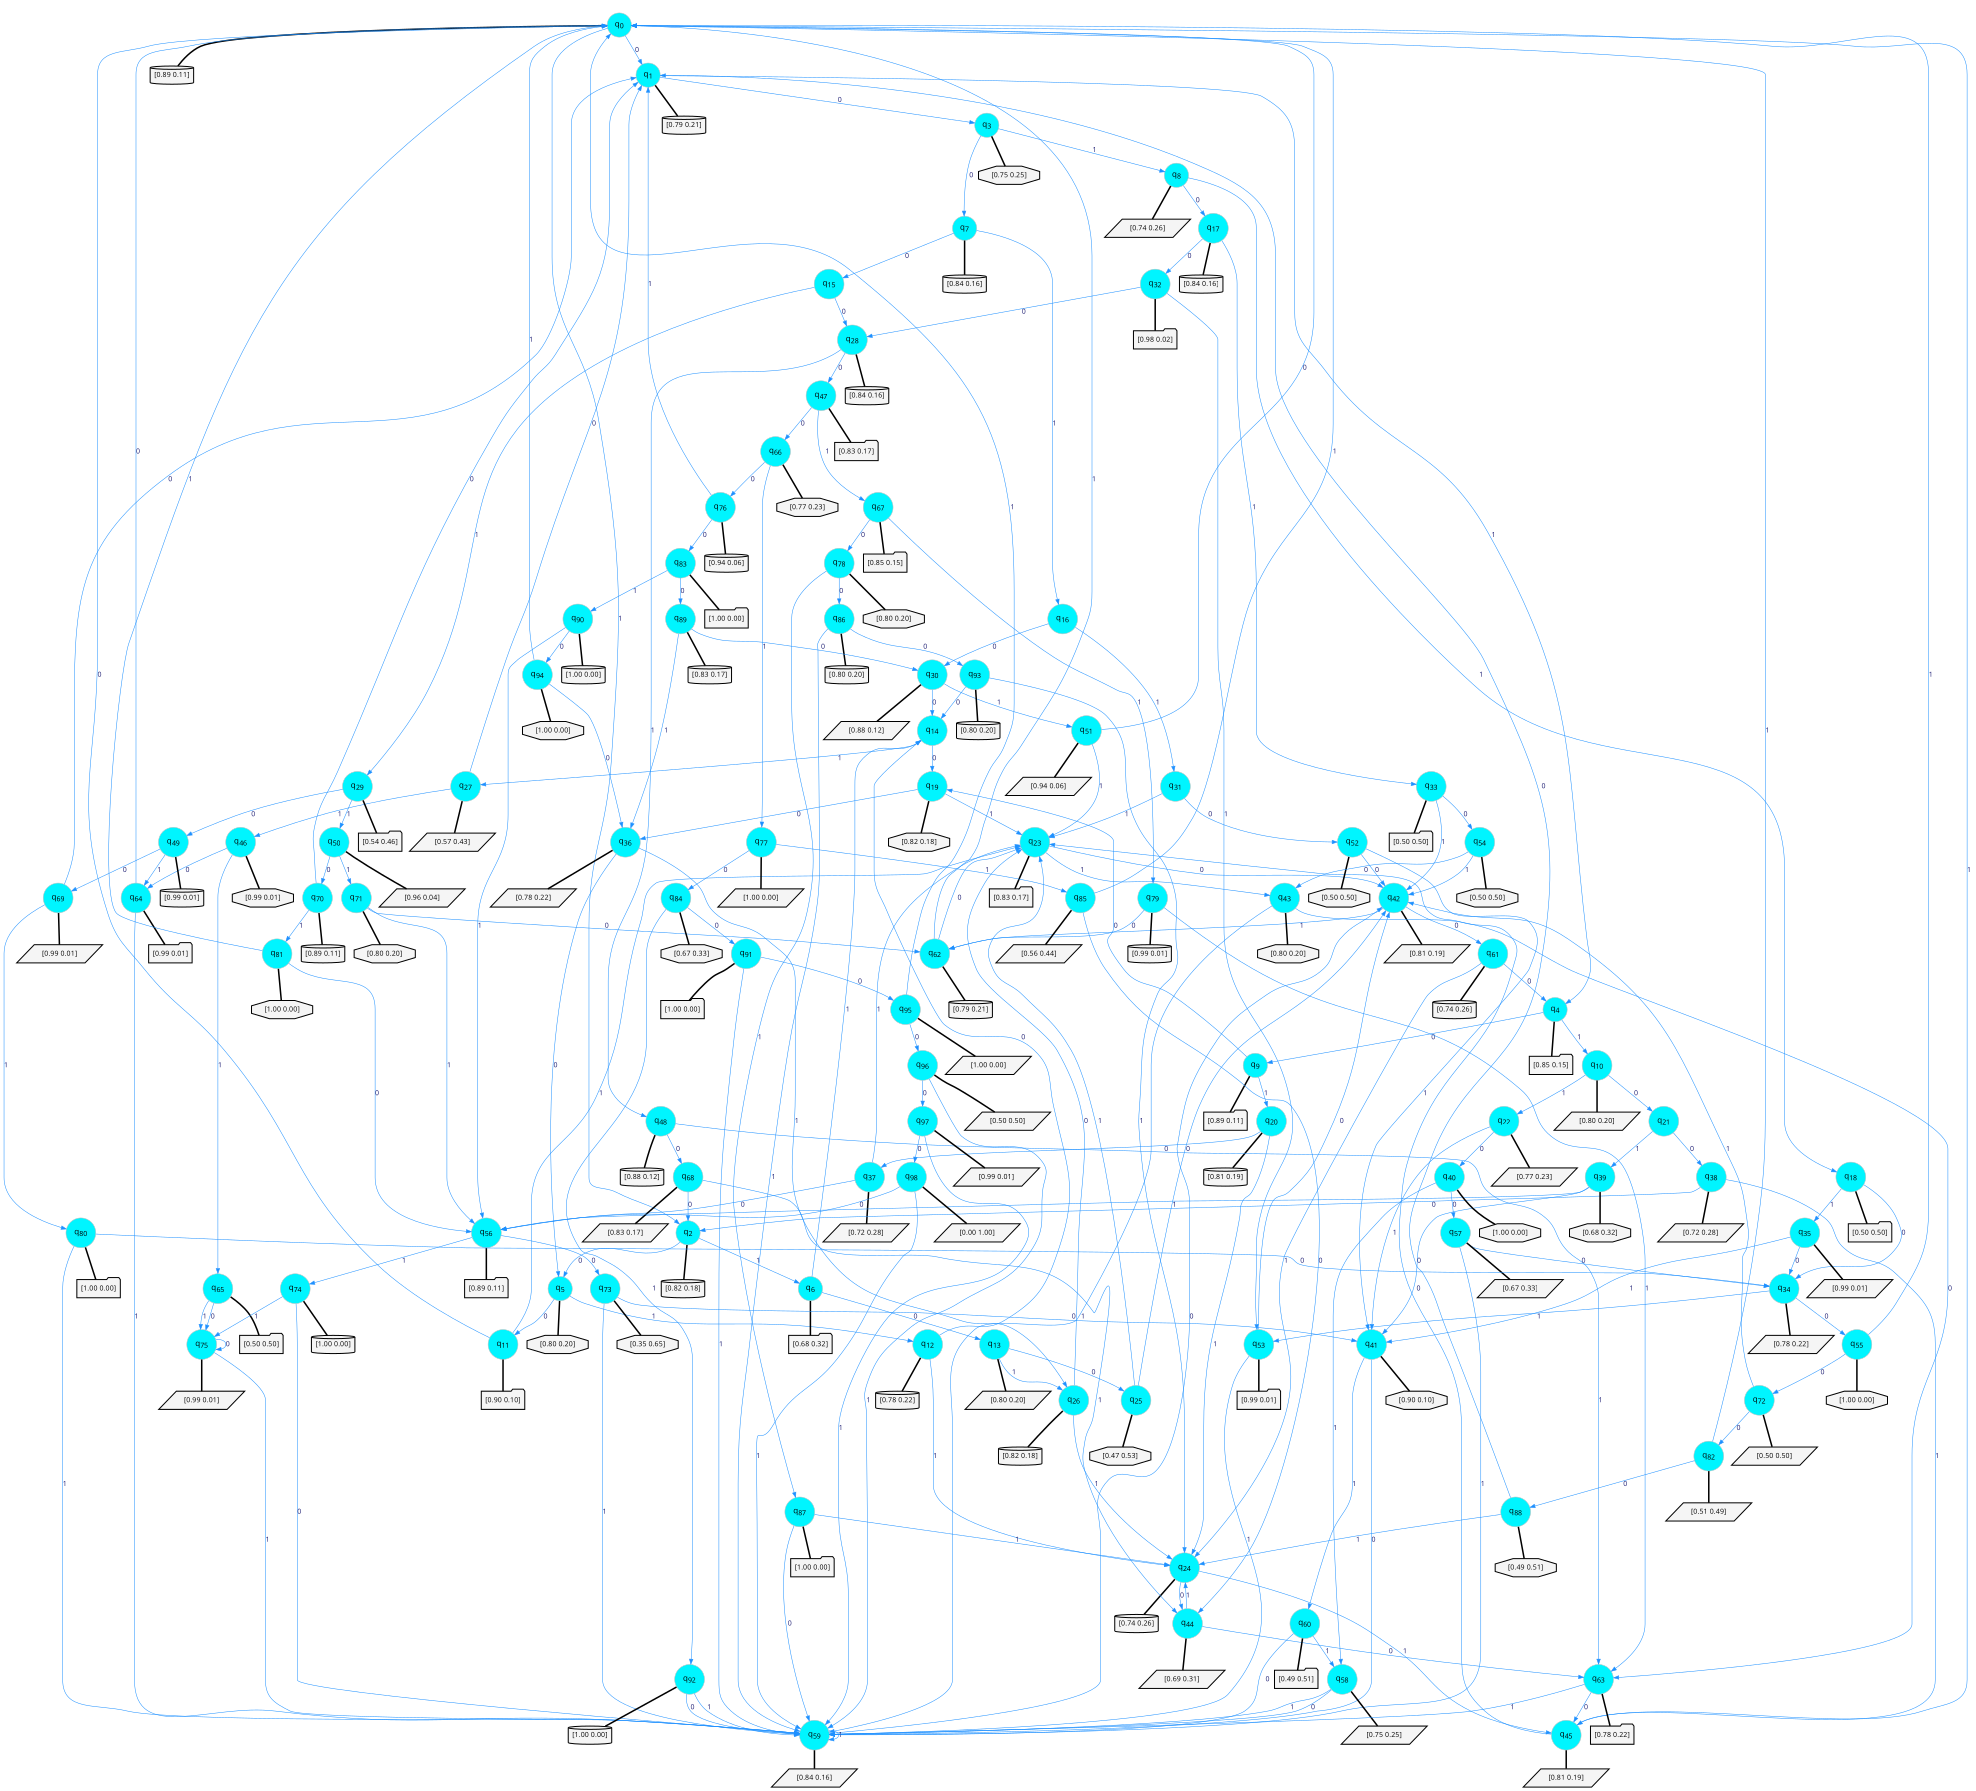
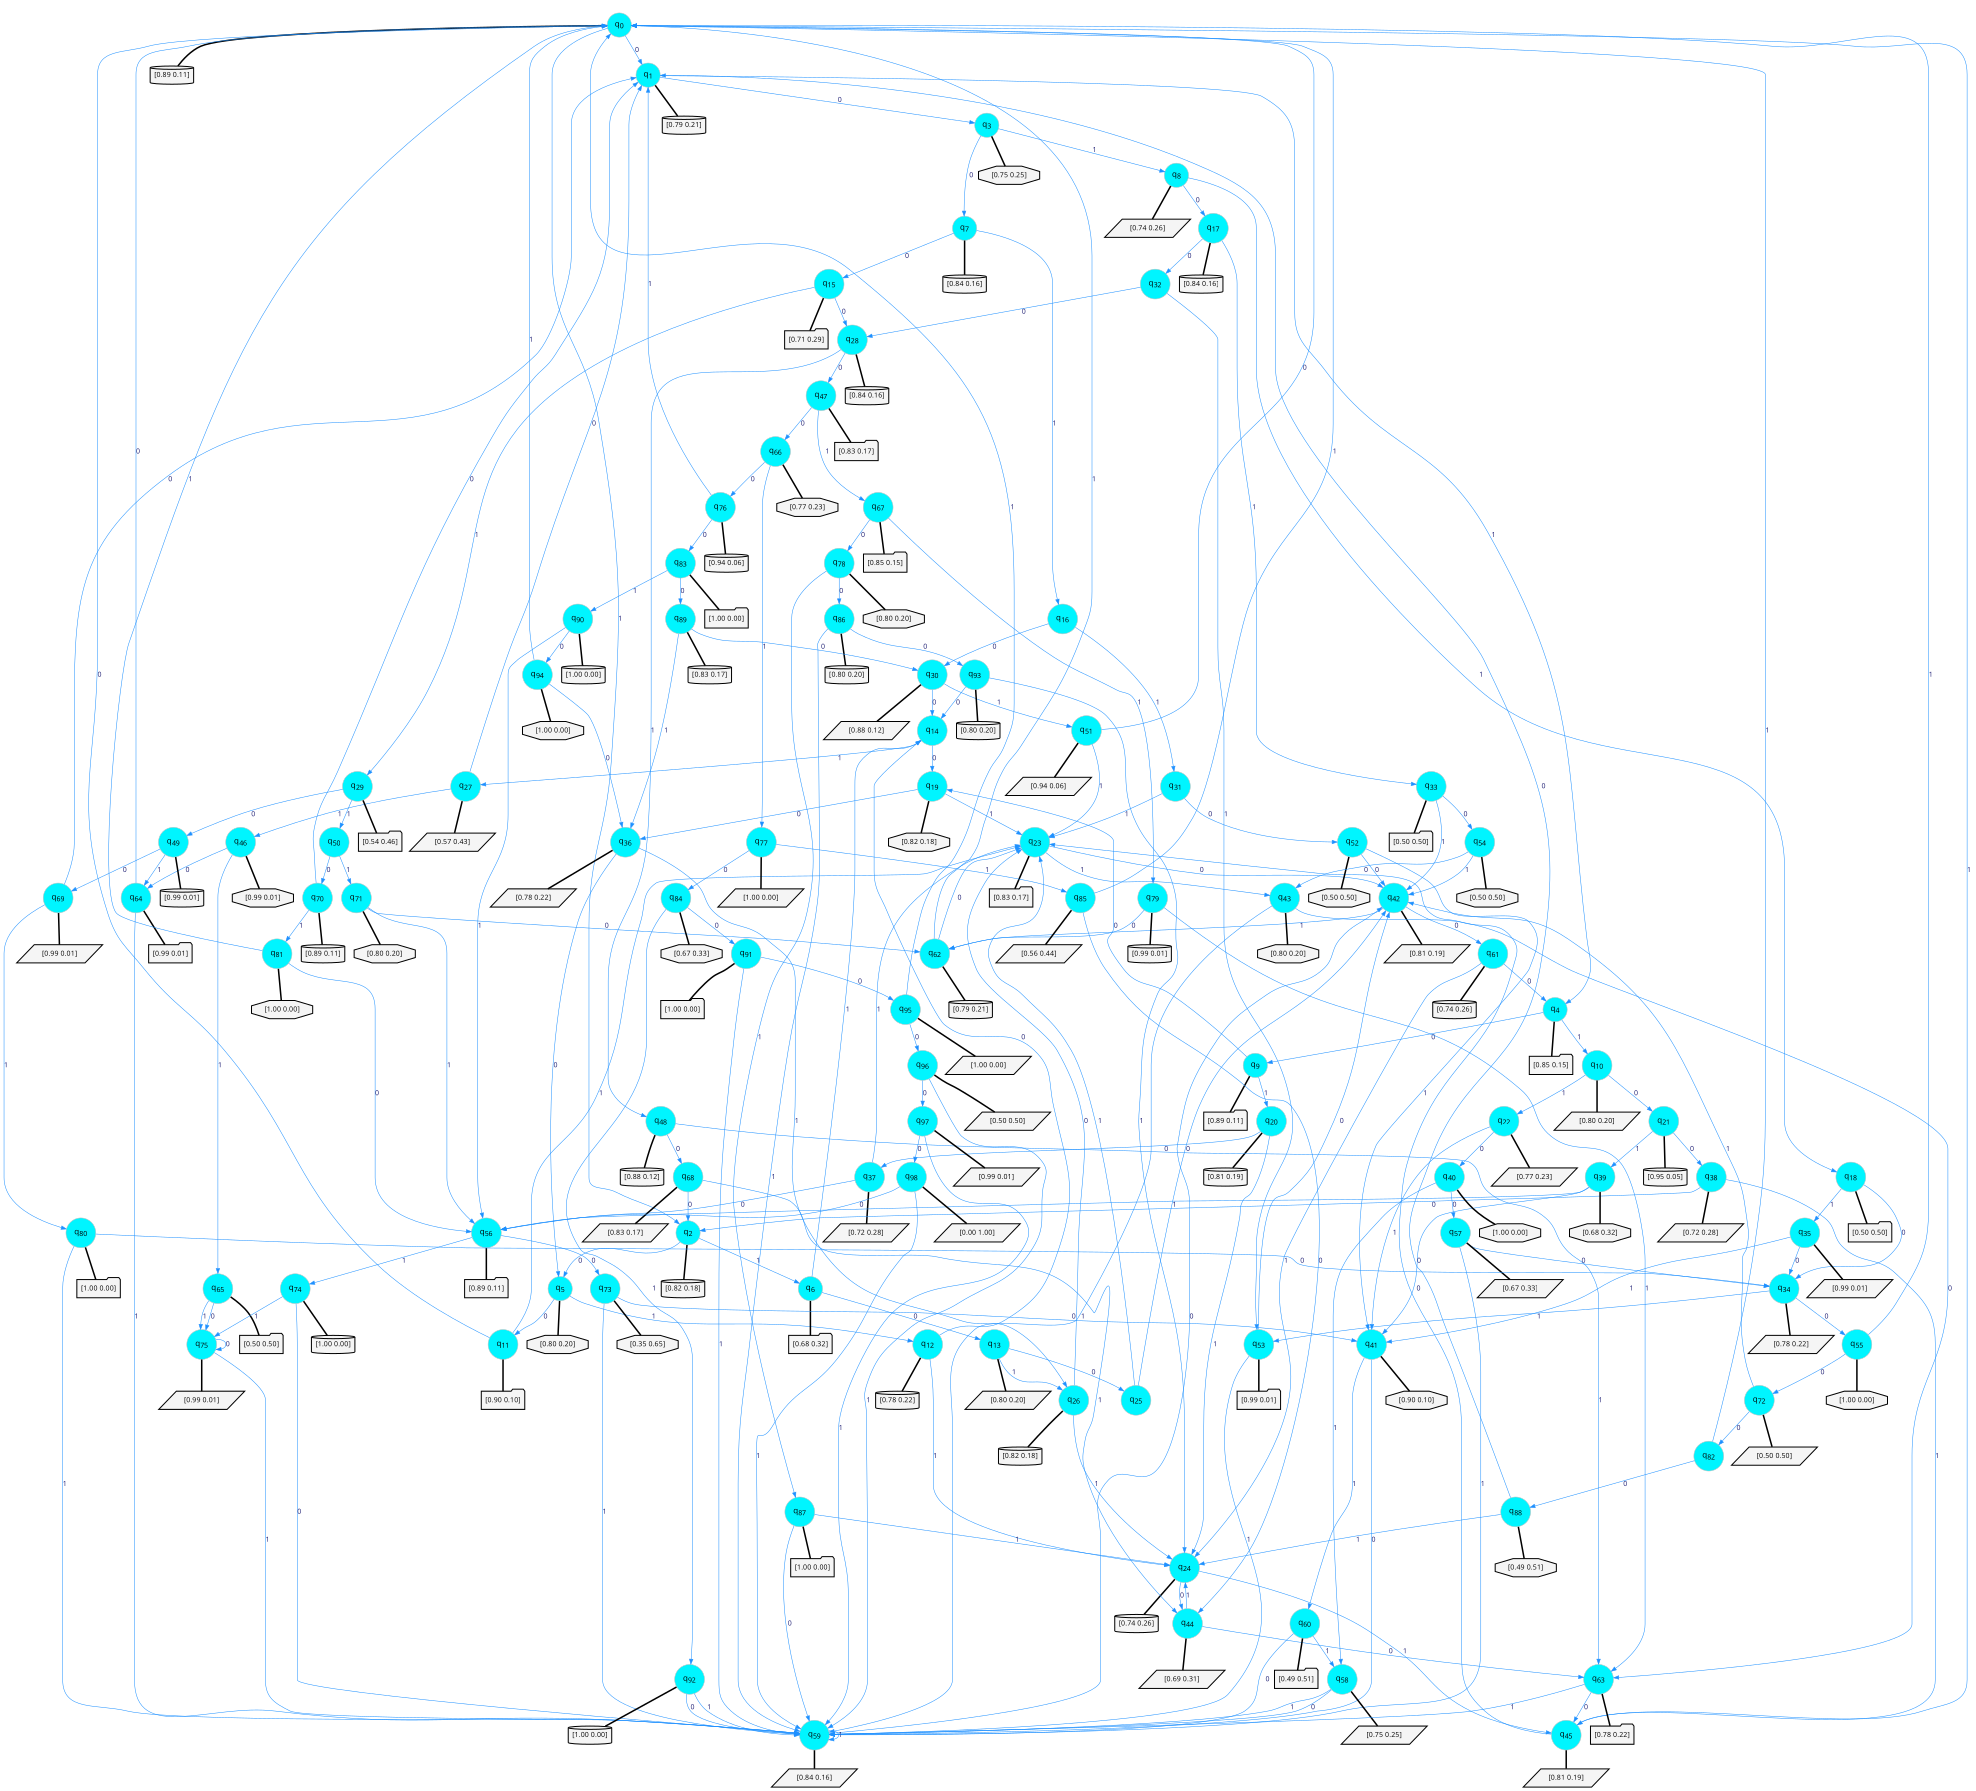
none -> (806, 340)
(1155, 340) -> none
(422, 898) -> none
none -> (1665, 1177)
(1120, 1456) -> none
(1709, 1512) -> none
